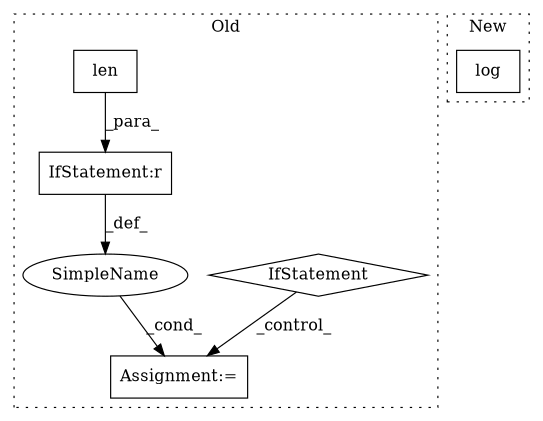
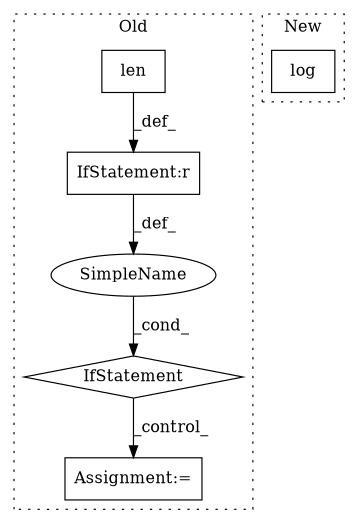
(132, 122) -> (155, 122)
(139, 321) -> (133, 320)
